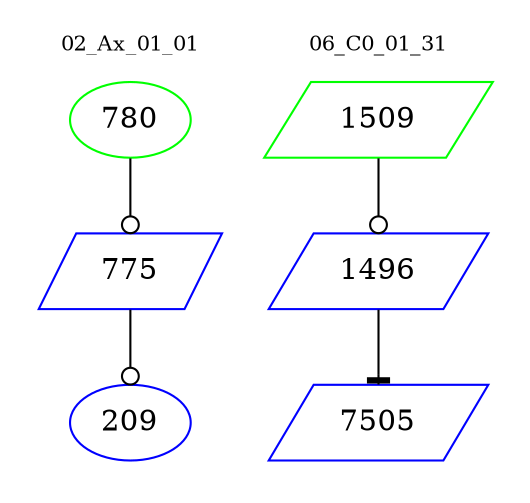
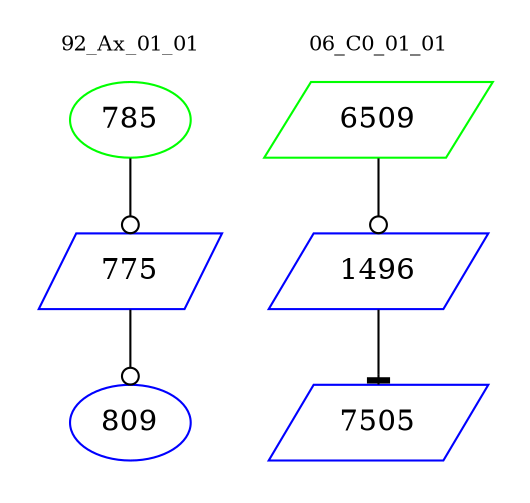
(130, 45) -> (130, 45)
(378, 45) -> (378, 45)
(130, 120) -> (130, 120)
(378, 120) -> (378, 120)
(130, 423) -> (130, 423)
